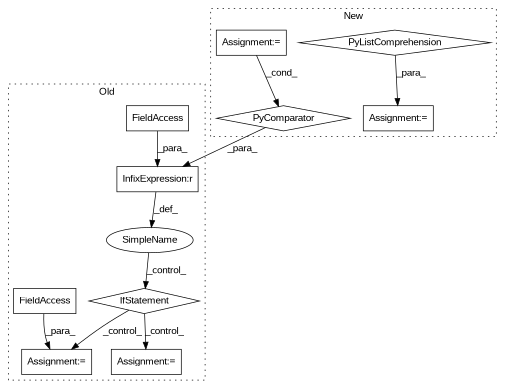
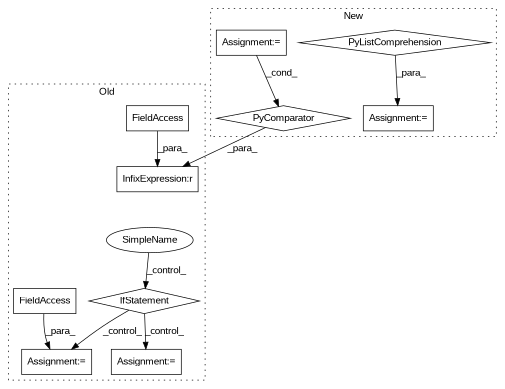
(154, 206) -> none
